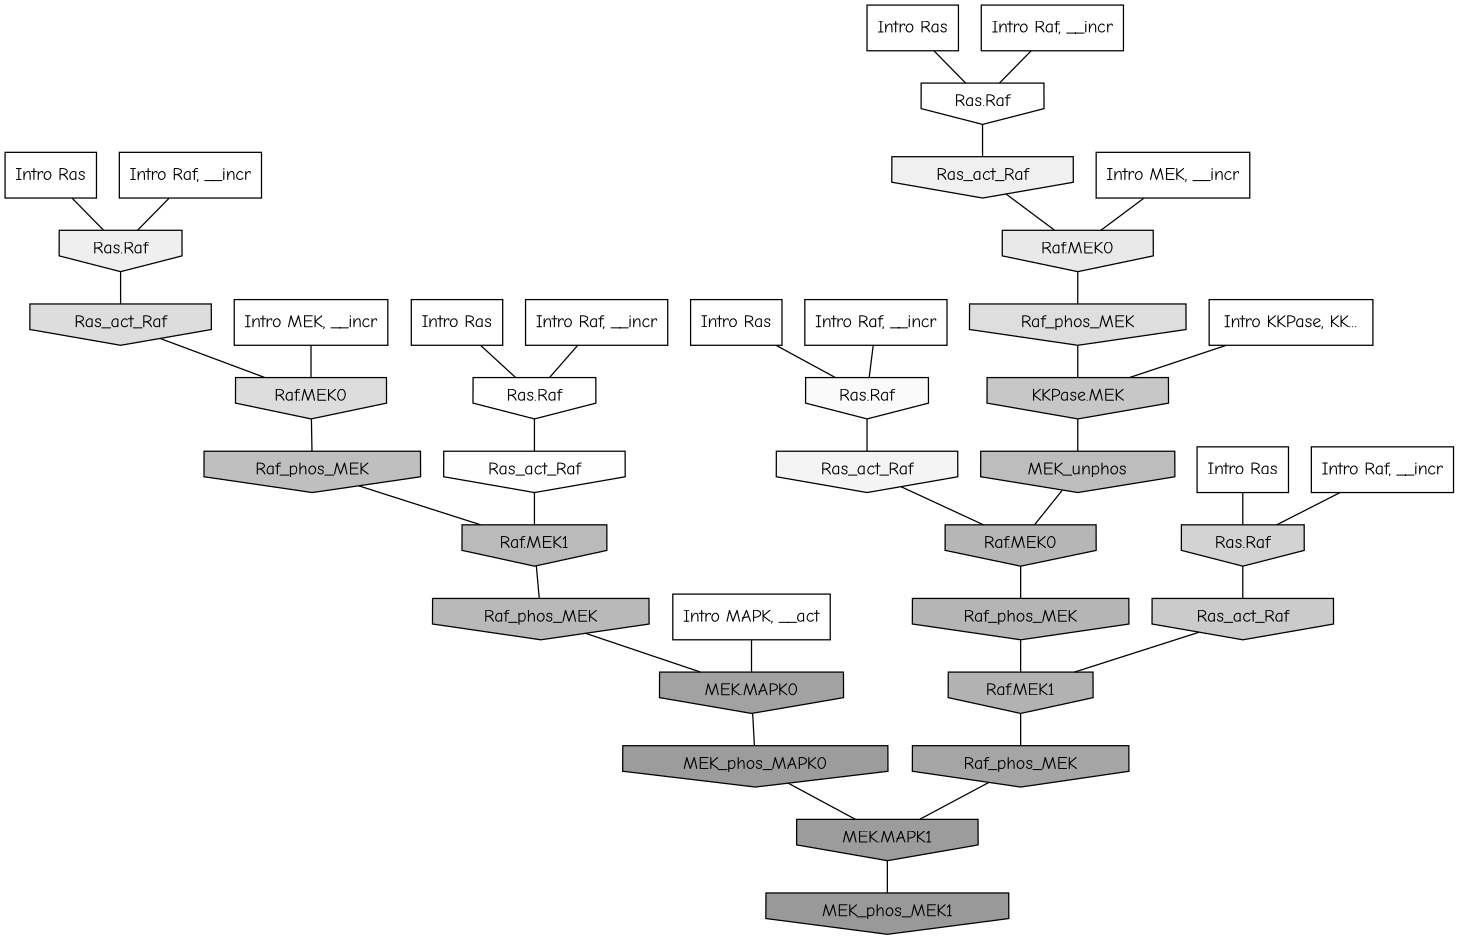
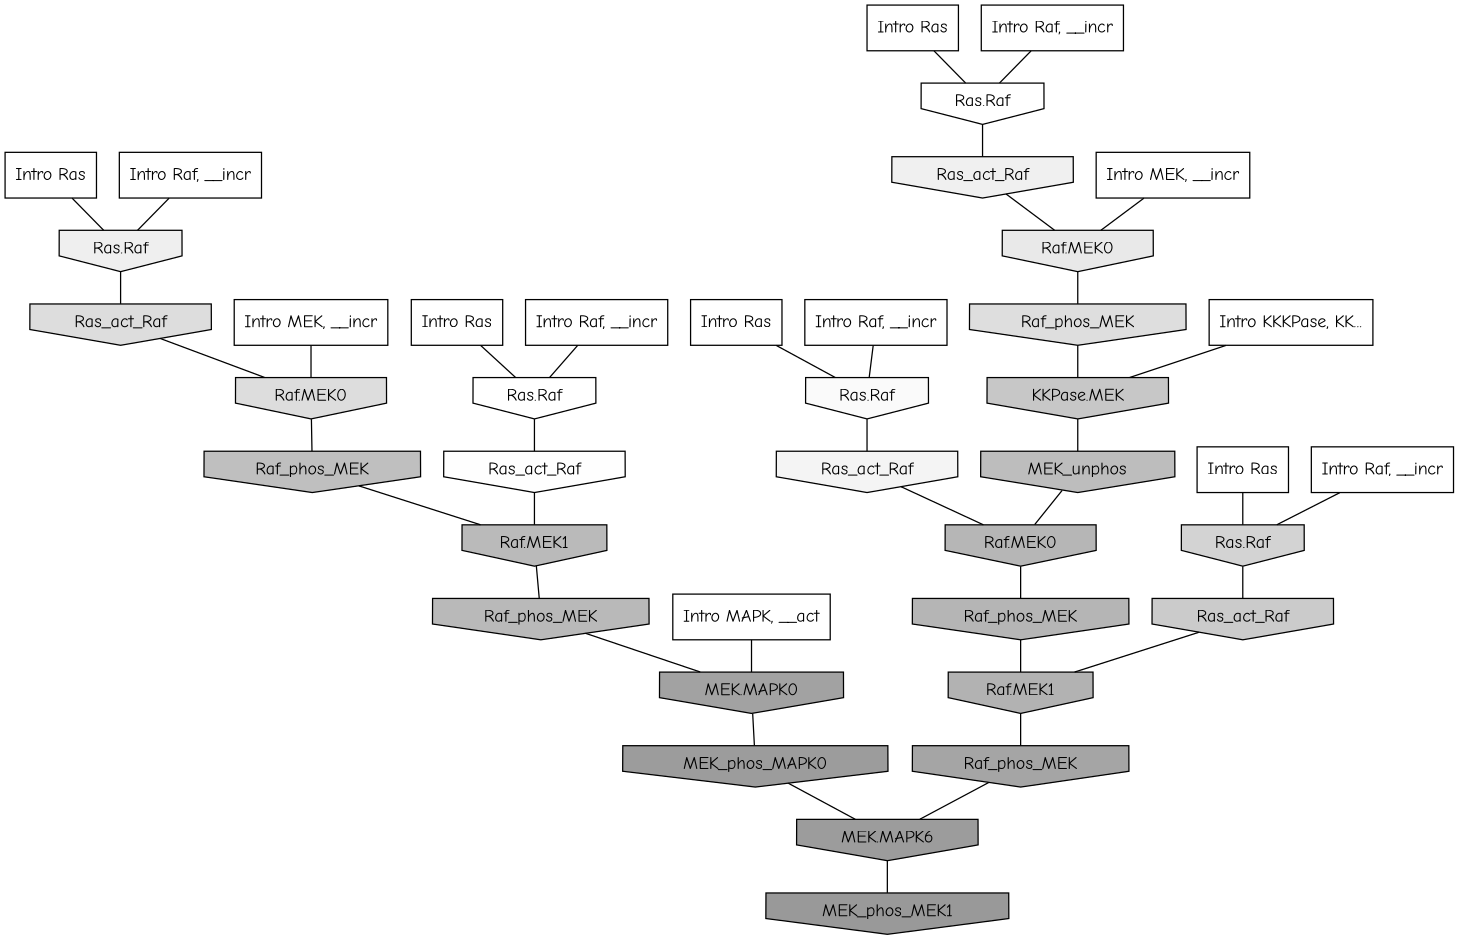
(1291, 322) -> (1291, 322)
(887, 838) -> (887, 838)
